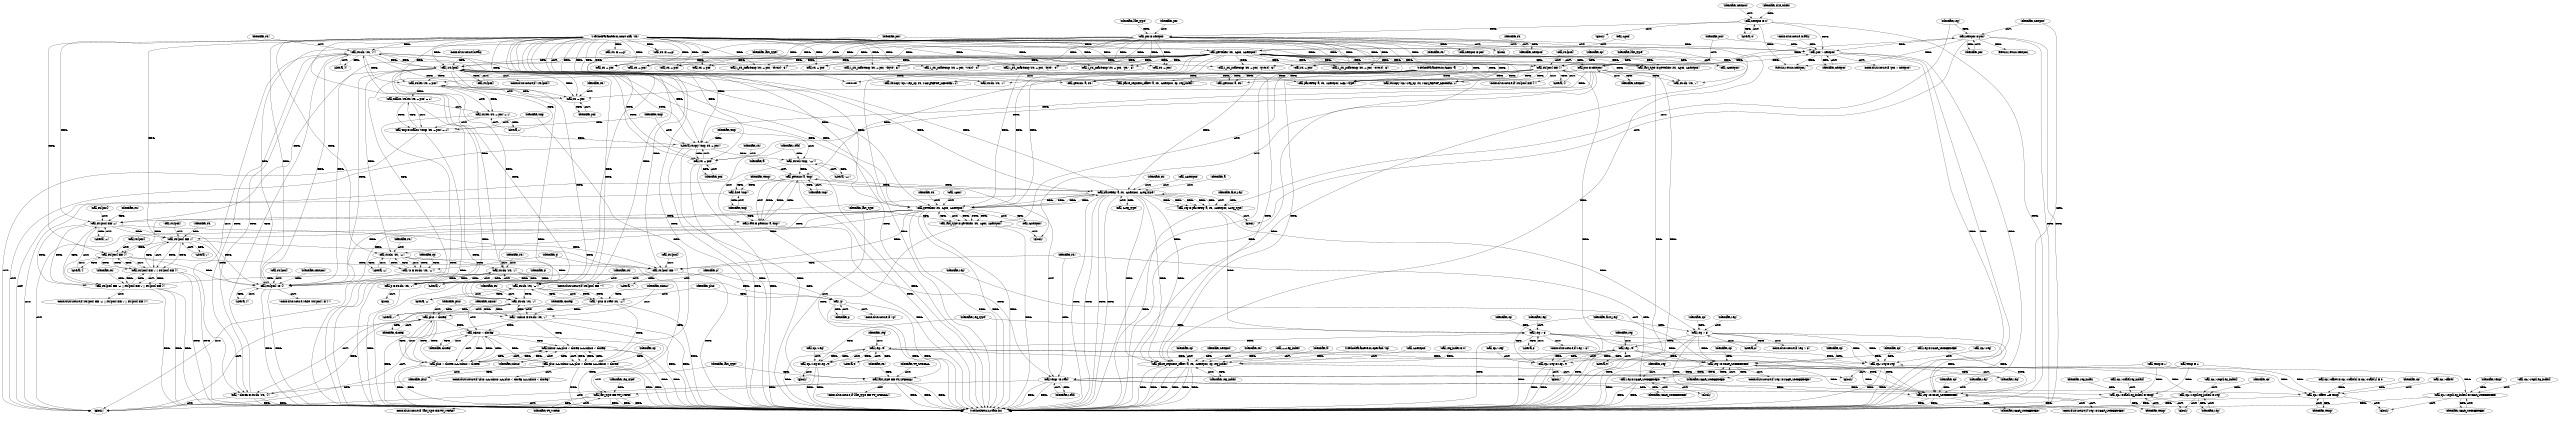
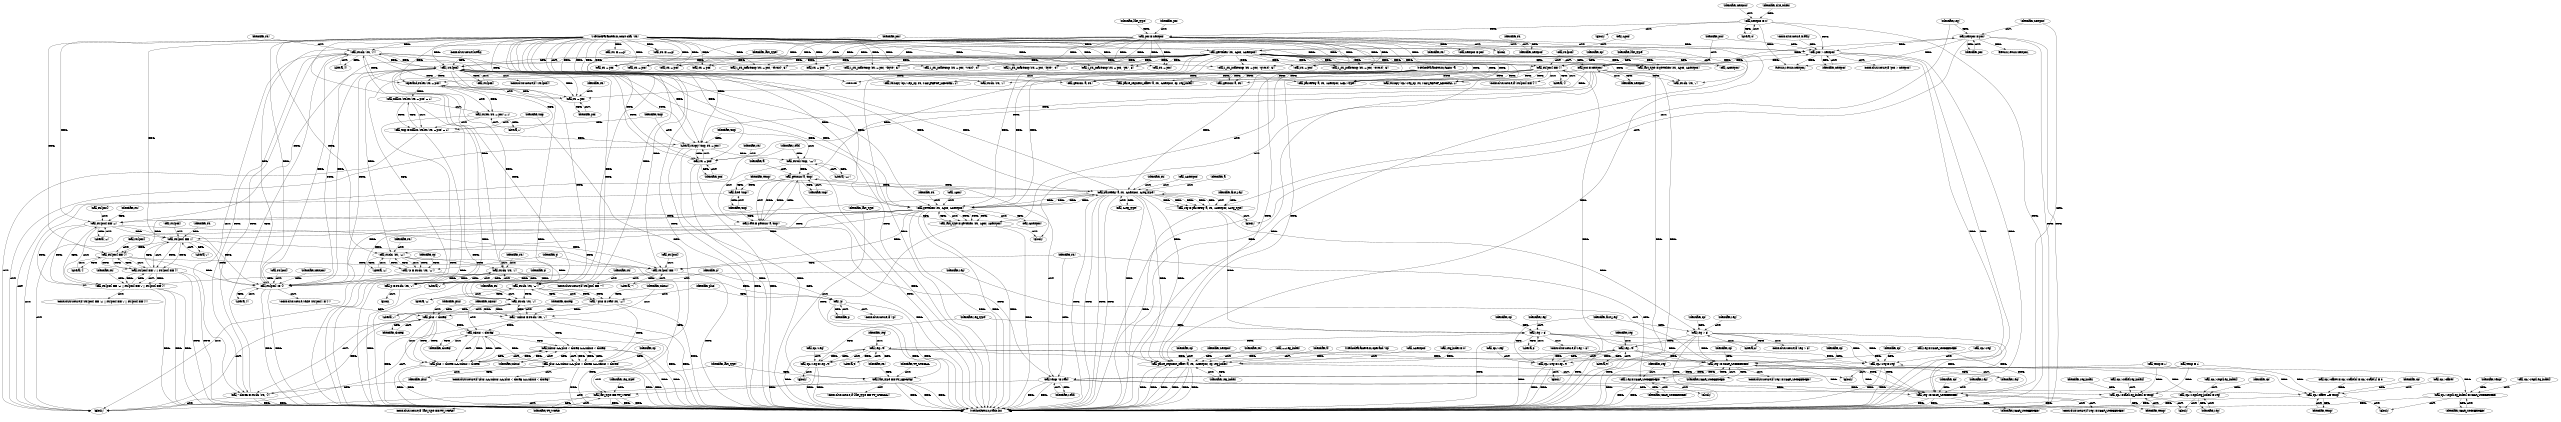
(423, 84) -> (423, 84)
(422, 130) -> (422, 130)
none -> (329, 158)
none -> (649, 282)
(399, 342) -> (372, 310)
(892, 380) -> (892, 380)
